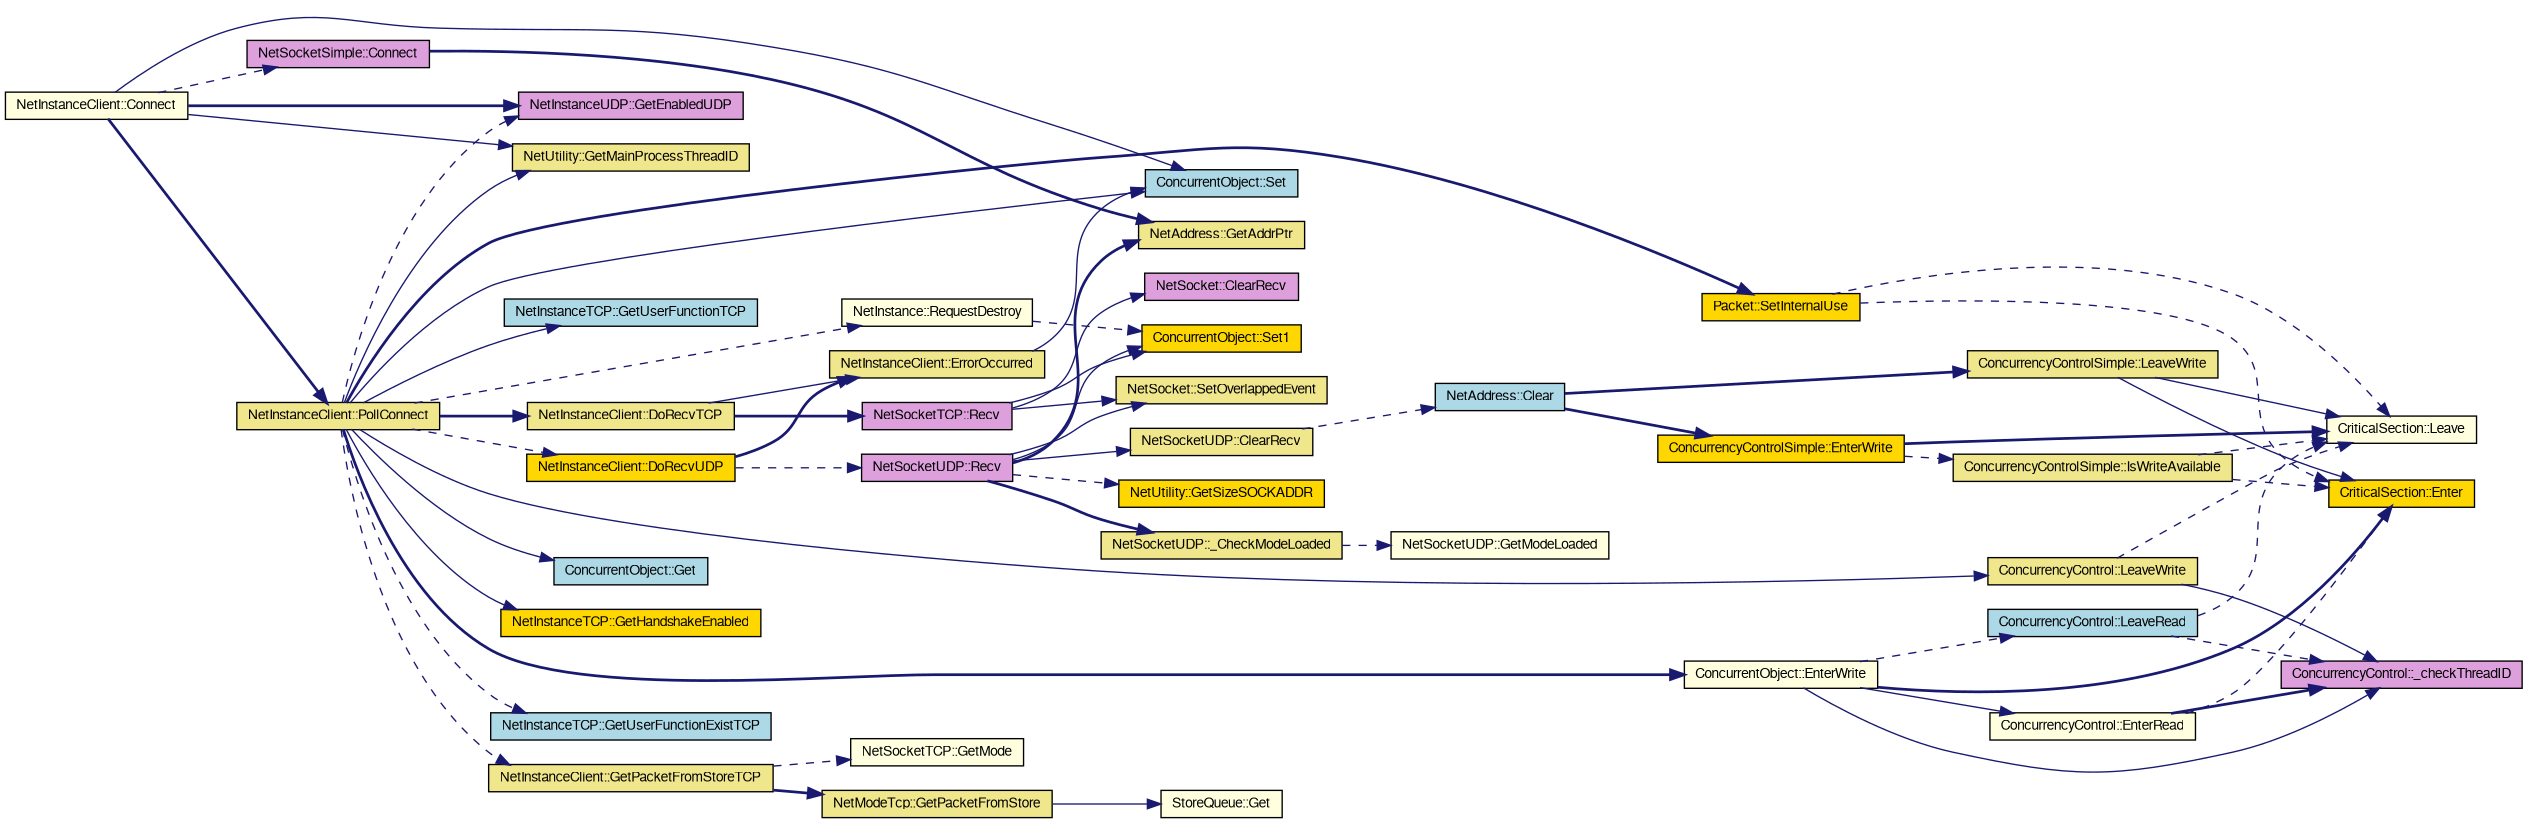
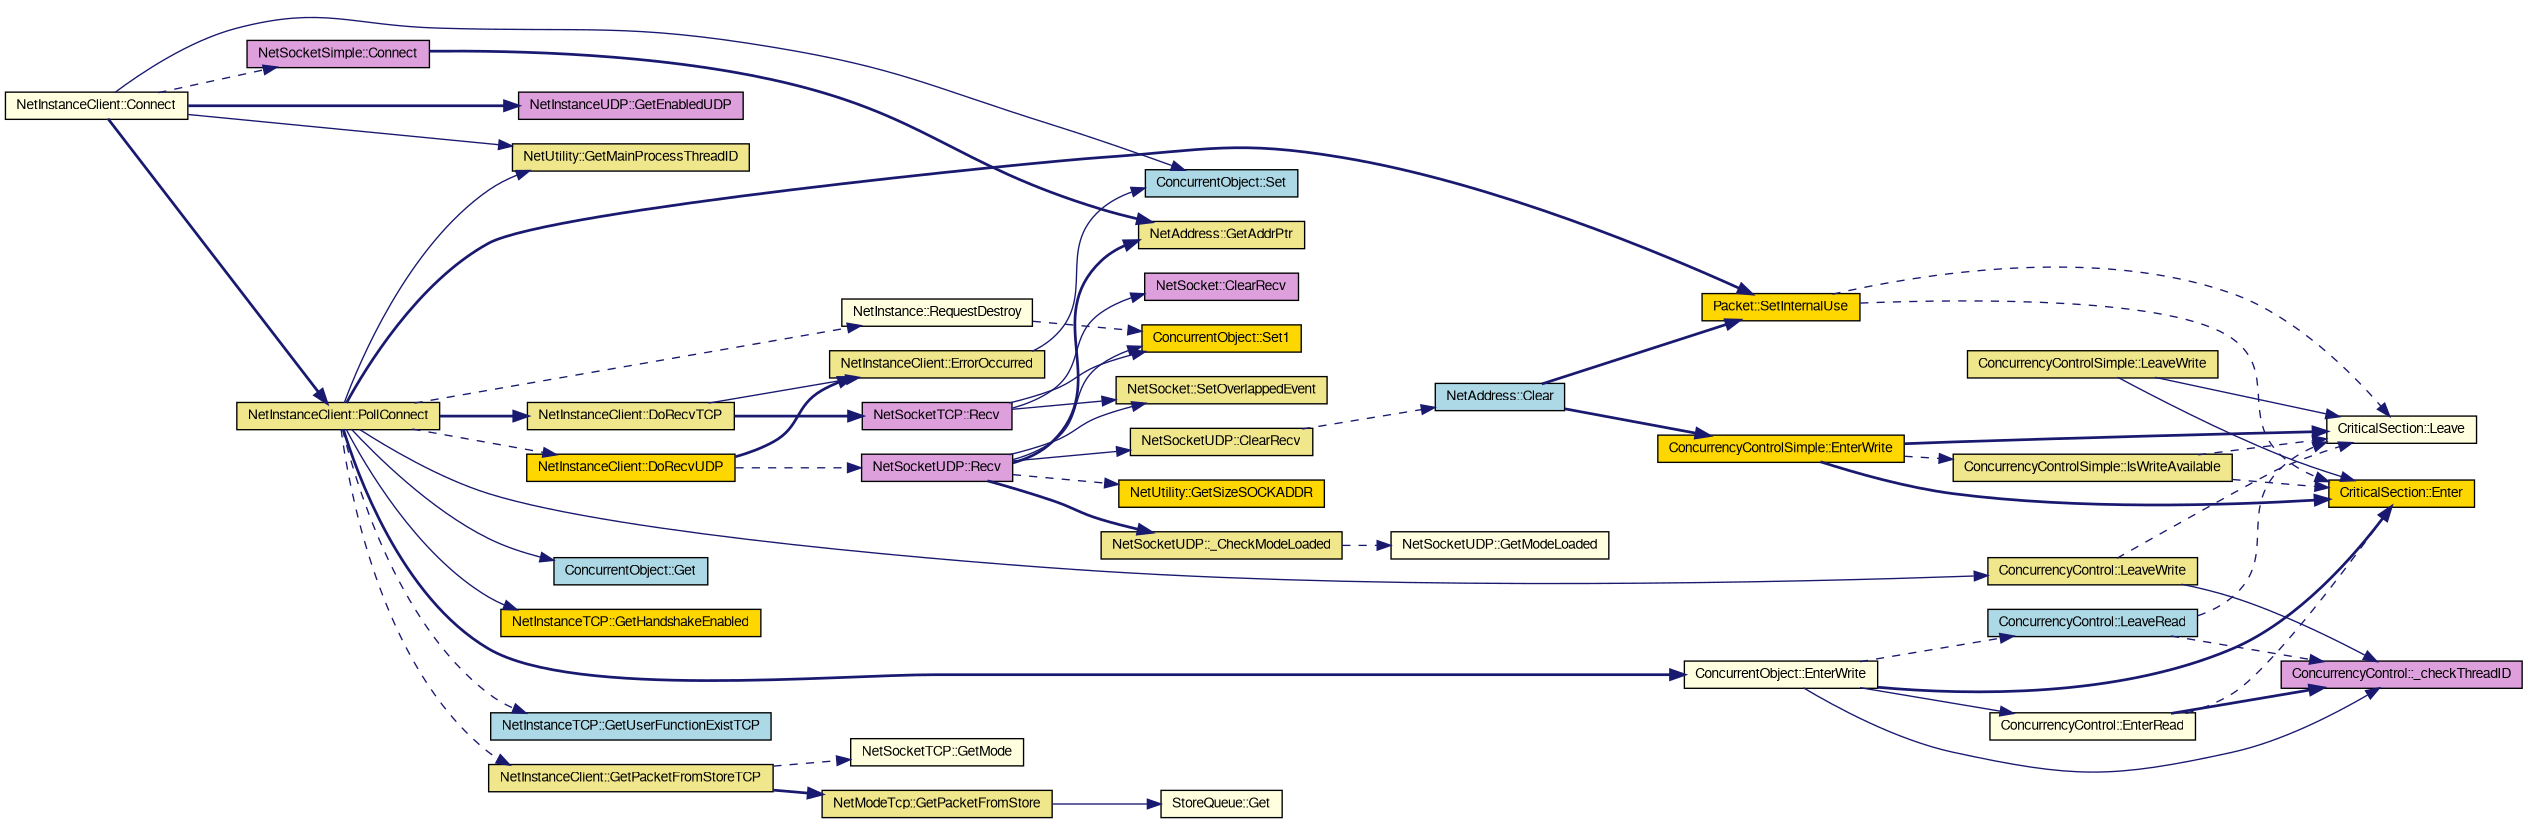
(718, 244) -> none
(398, 246) -> none
(631, 313) -> none
(1759, 383) -> (1634, 354)
none -> (2065, 503)
